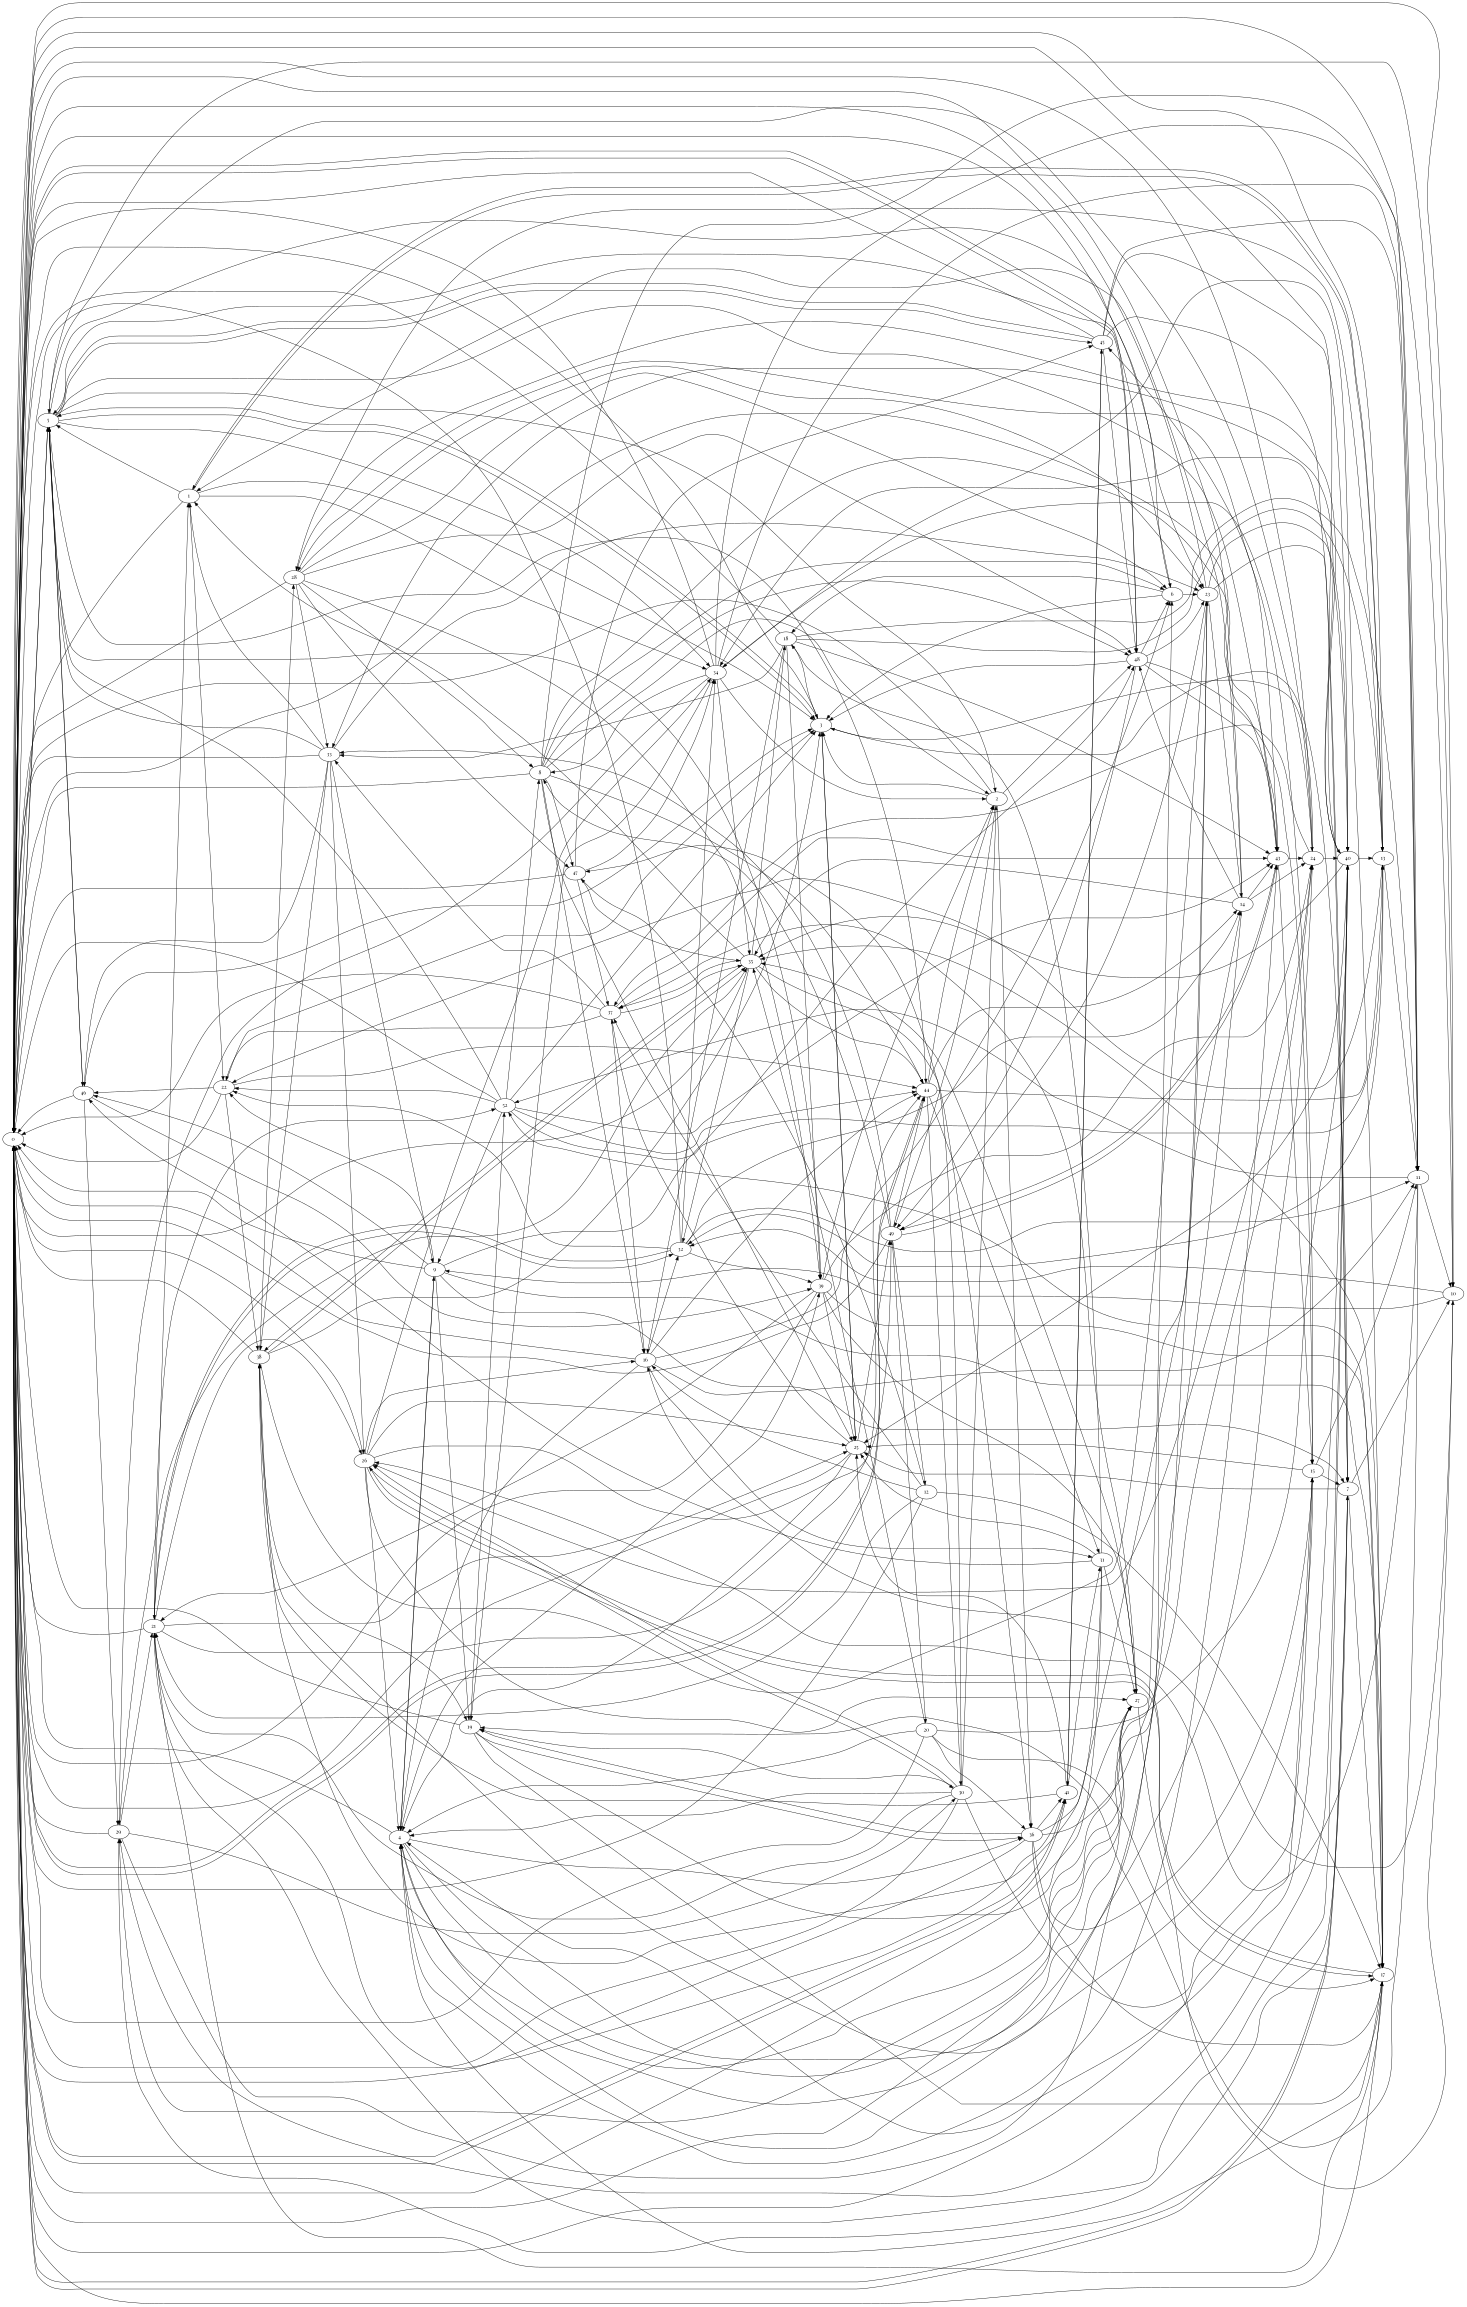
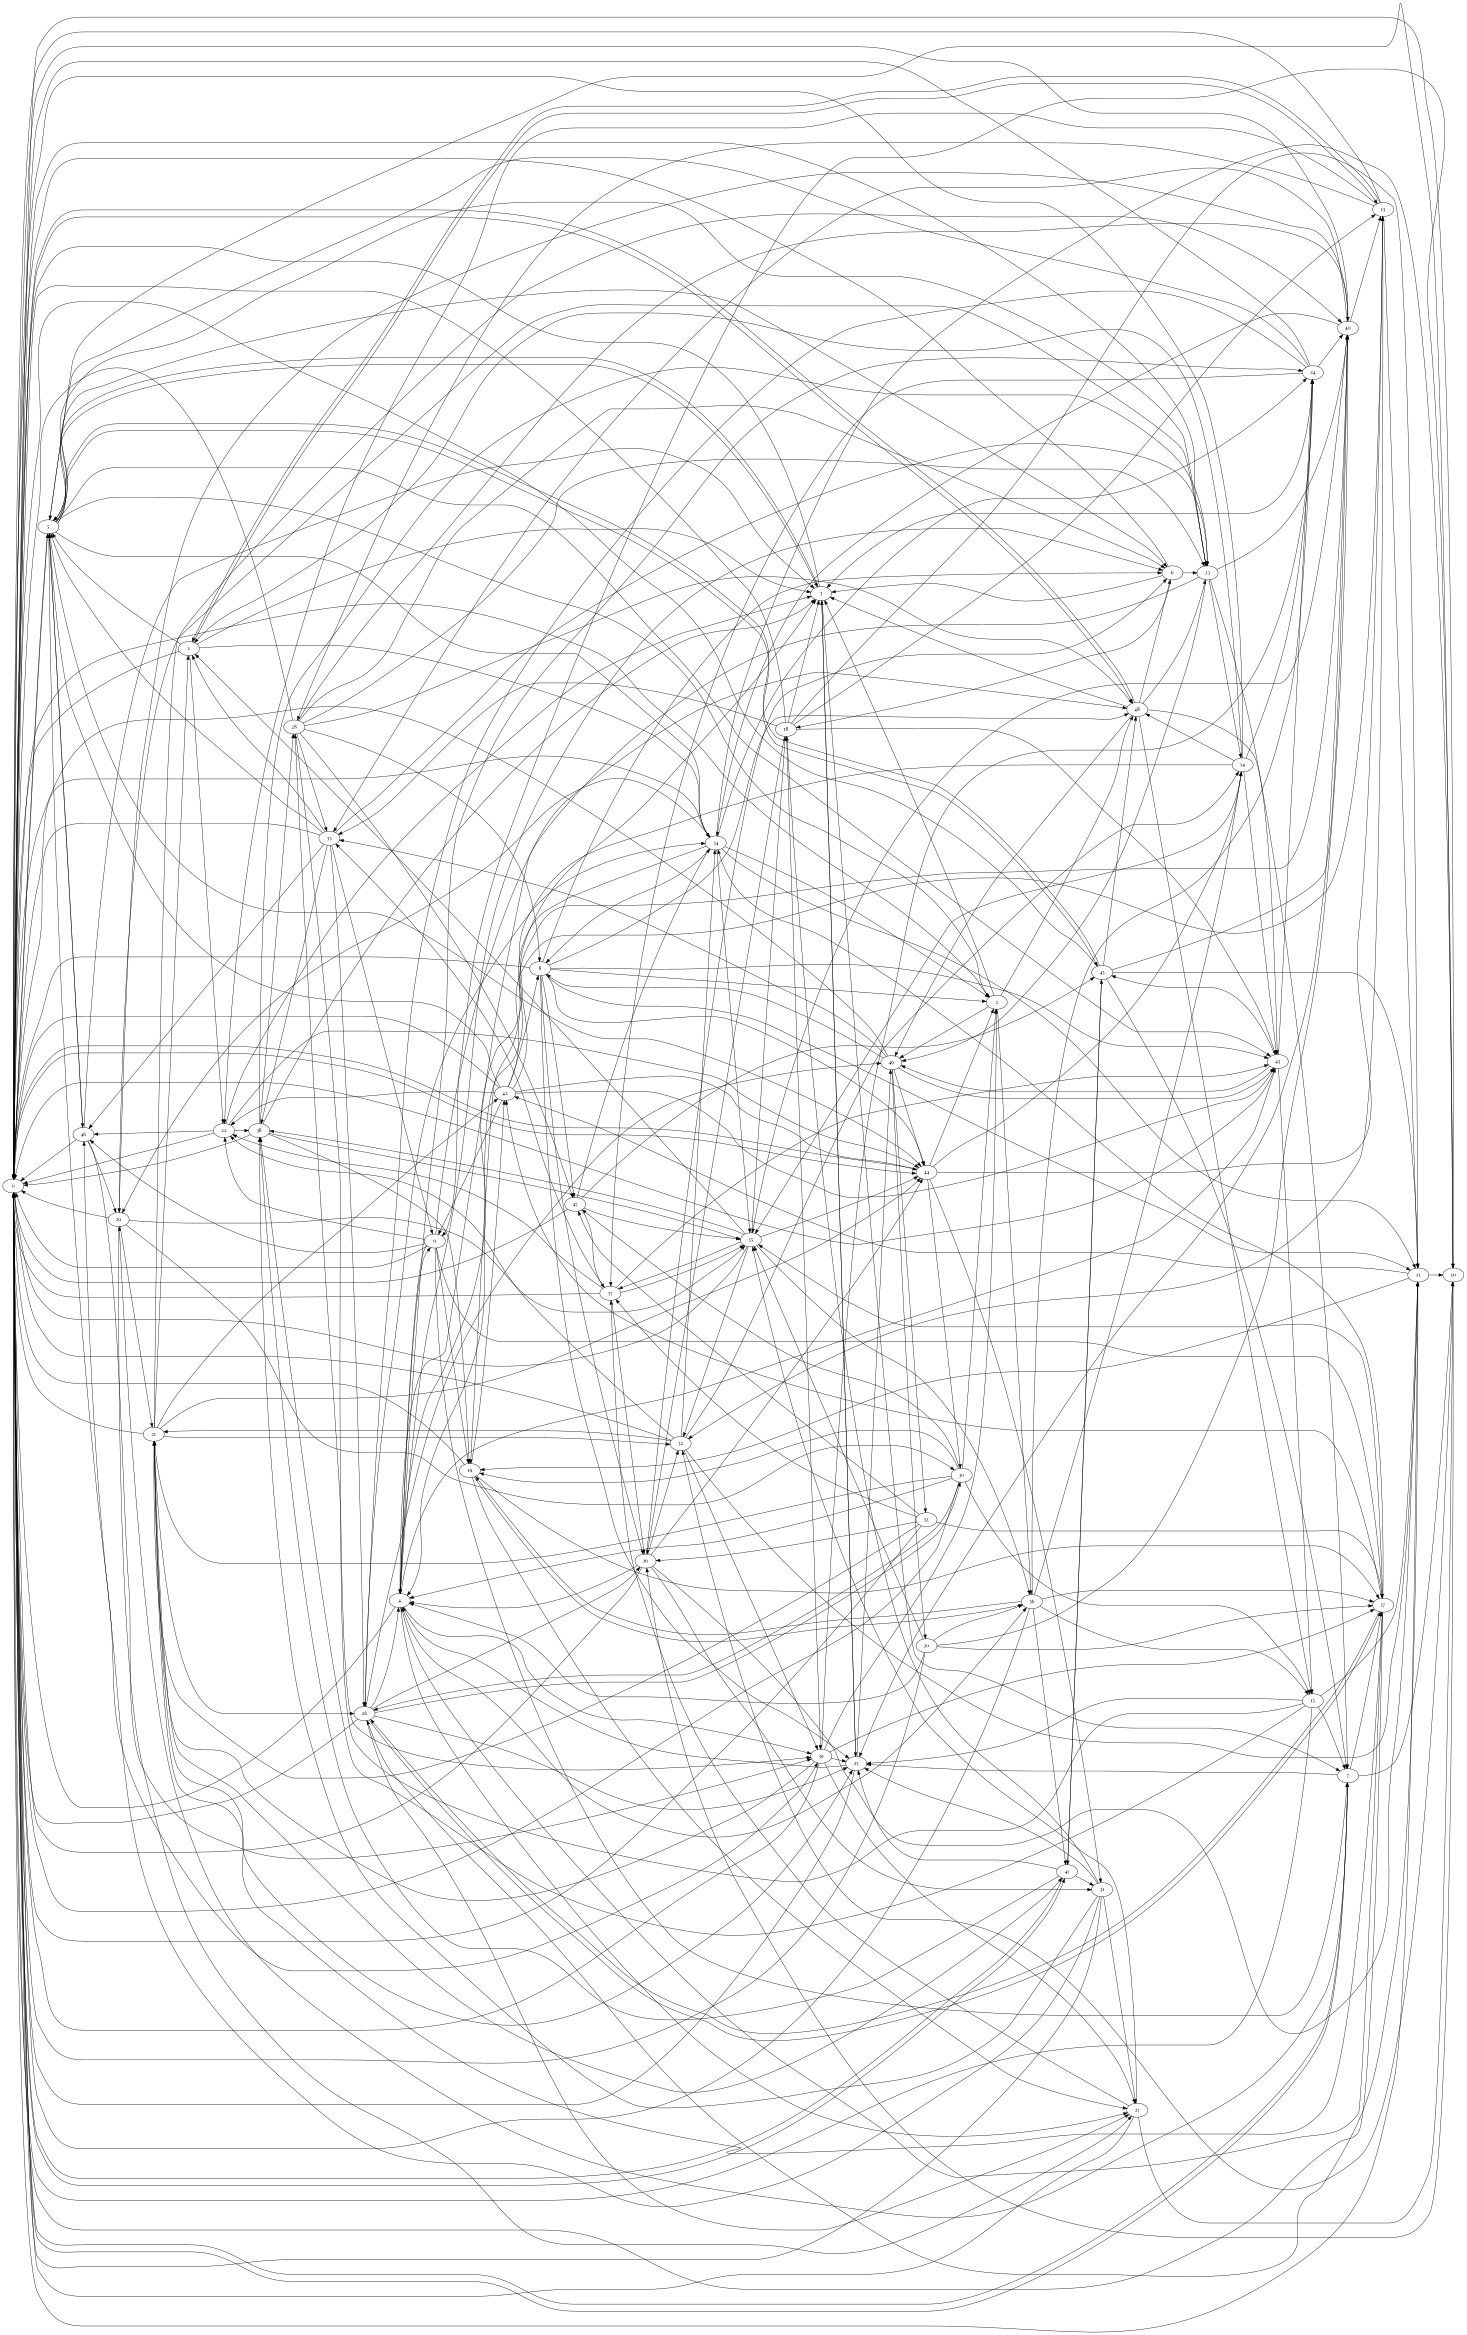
(505, 1106) -> (505, 1094)
(702, 1249) -> none
